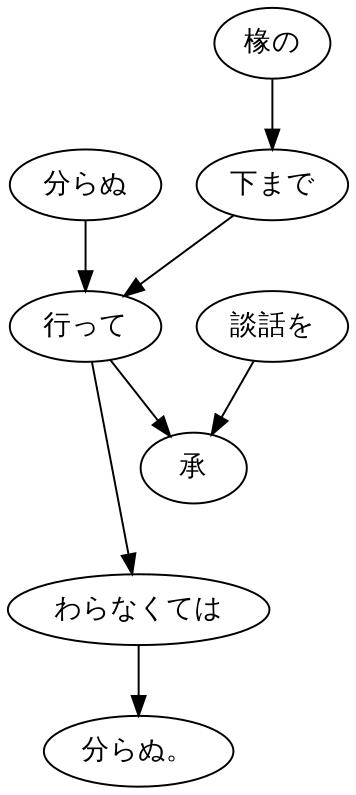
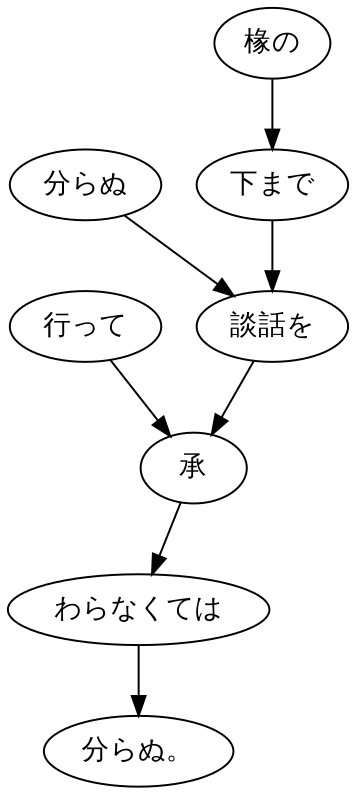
(86, 246) -> (171, 250)
(187, 250) -> (272, 246)
(110, 458) -> (170, 529)
